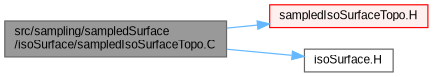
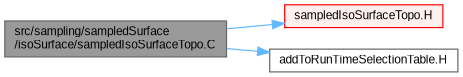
(349, 61) -> (364, 61)
